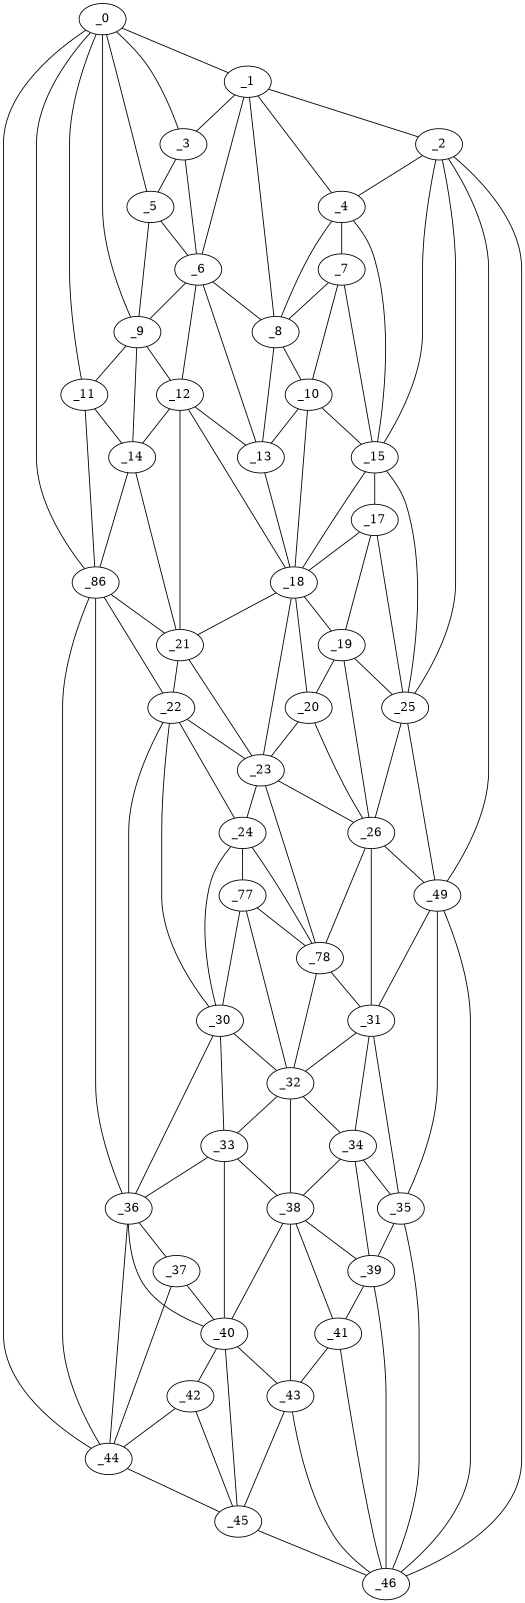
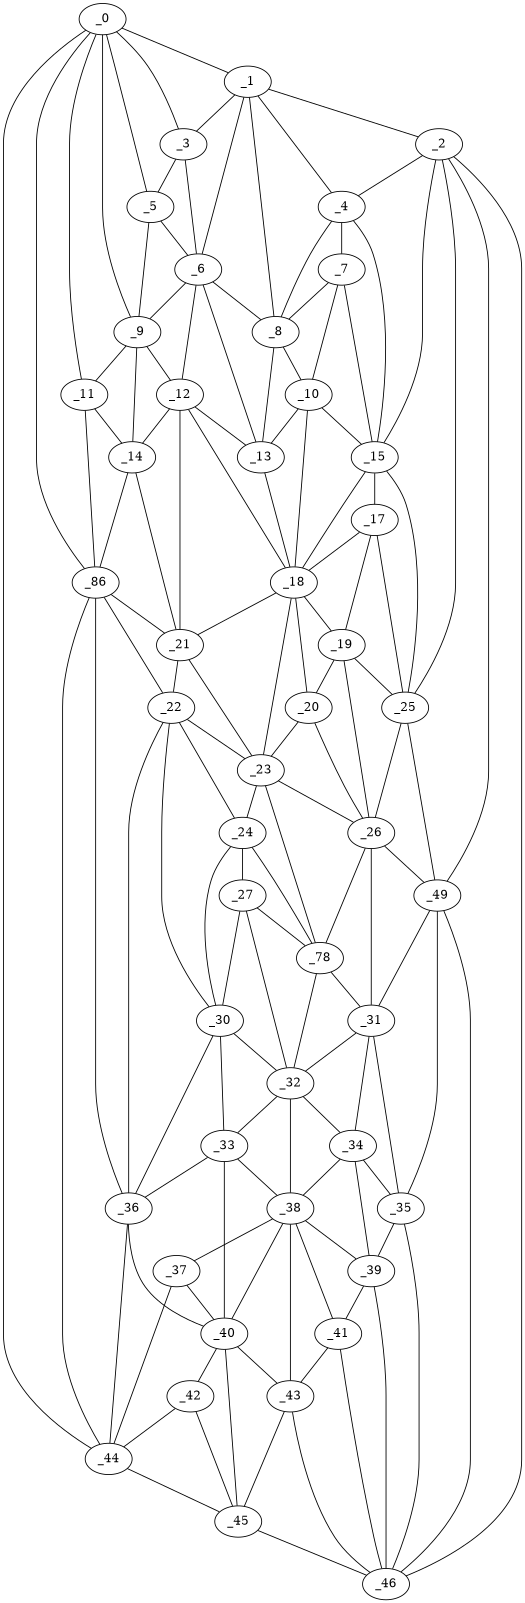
(243, 896) -> (243, 896)
(153, 1240) -> (233, 1240)
